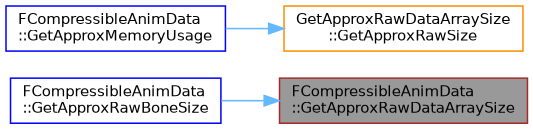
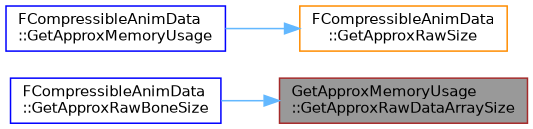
(403, 29) -> (403, 29)
(403, 101) -> (403, 101)
